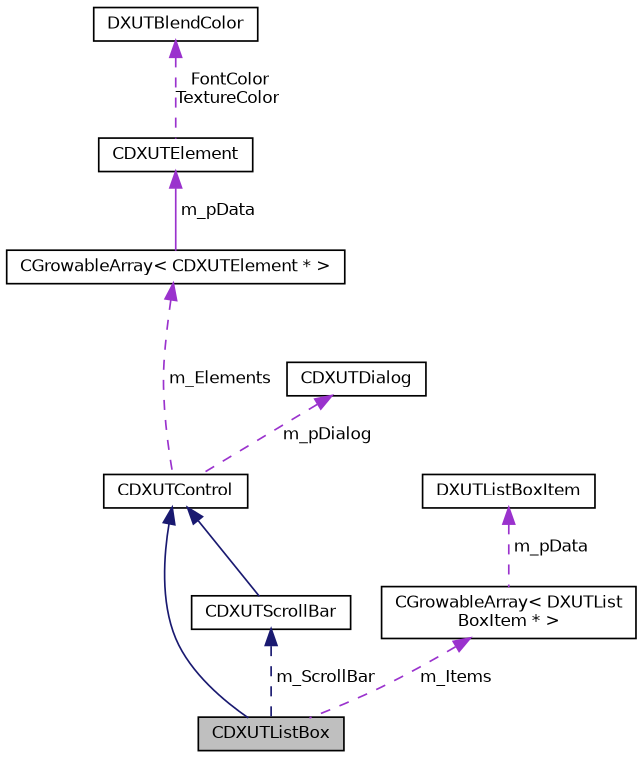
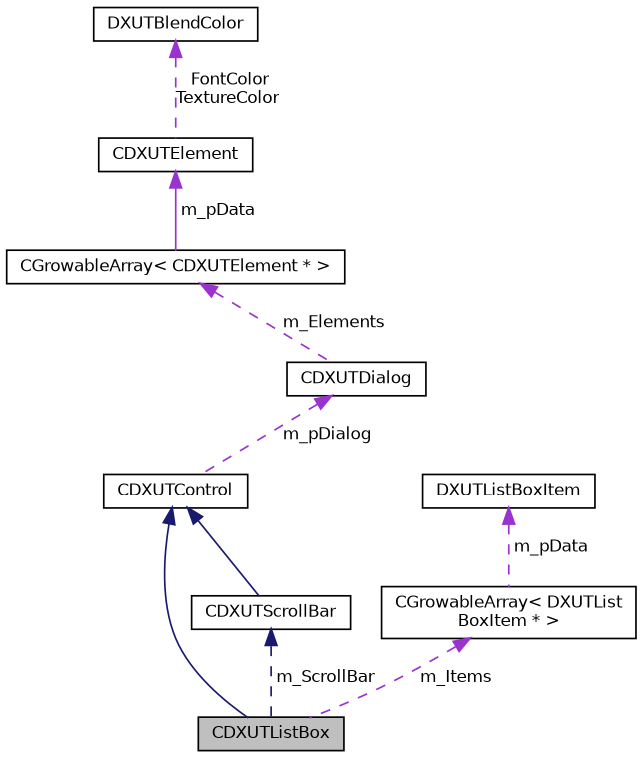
(164, 387) -> (274, 328)
